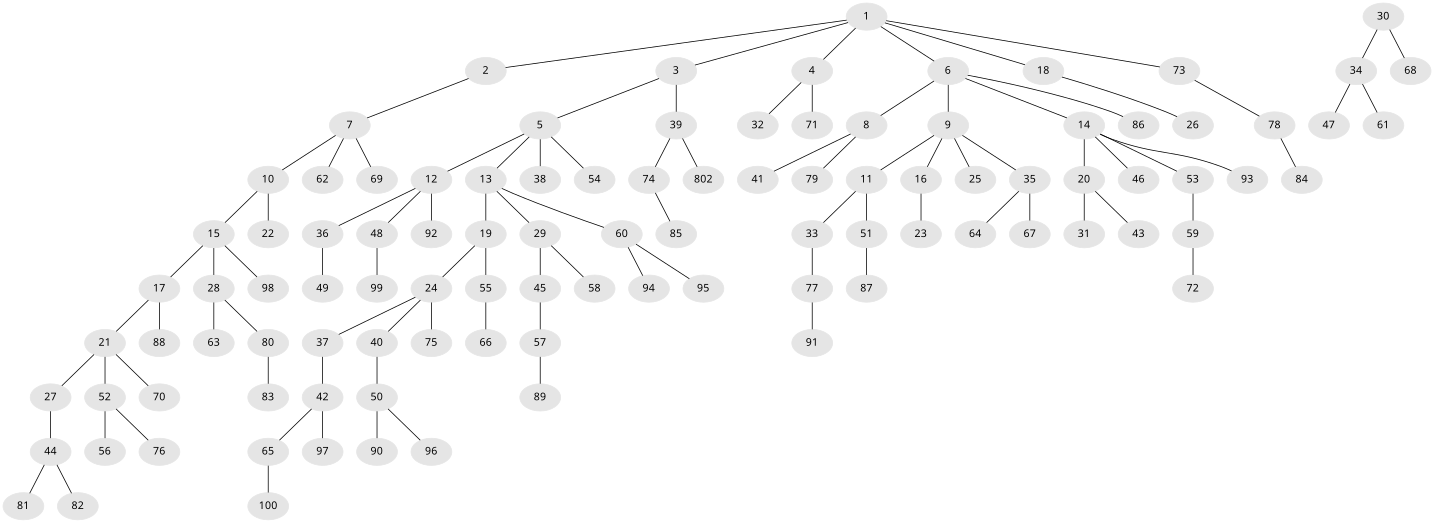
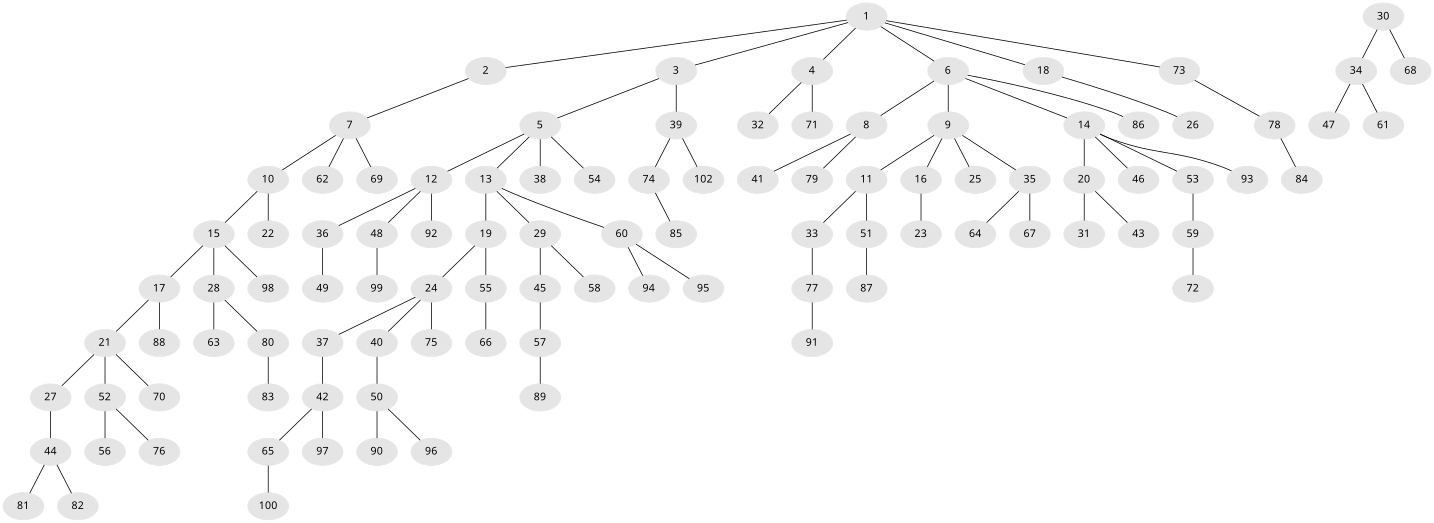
(703, 180) -> (703, 180)
